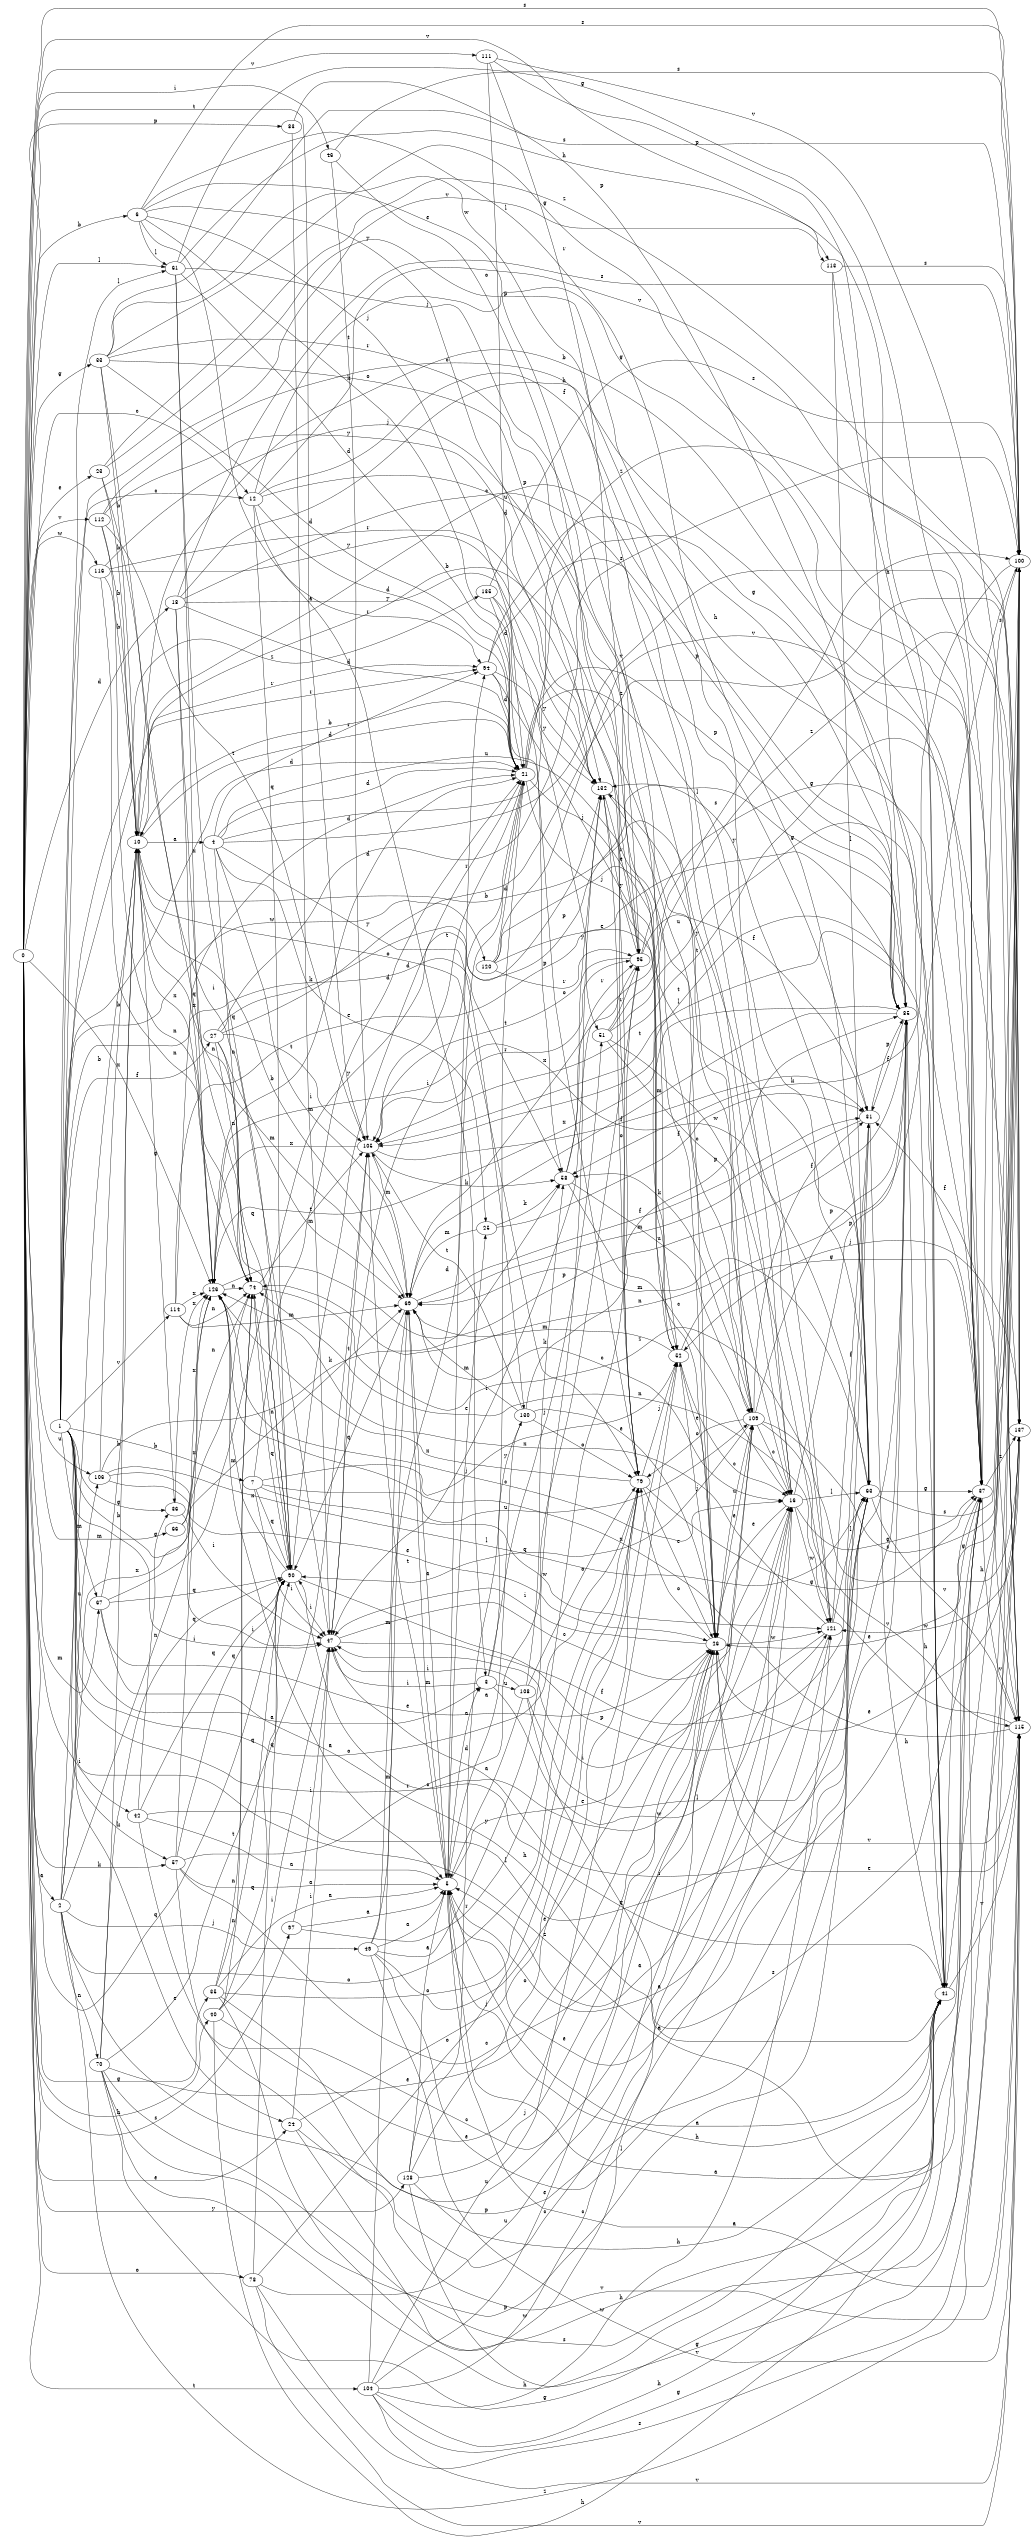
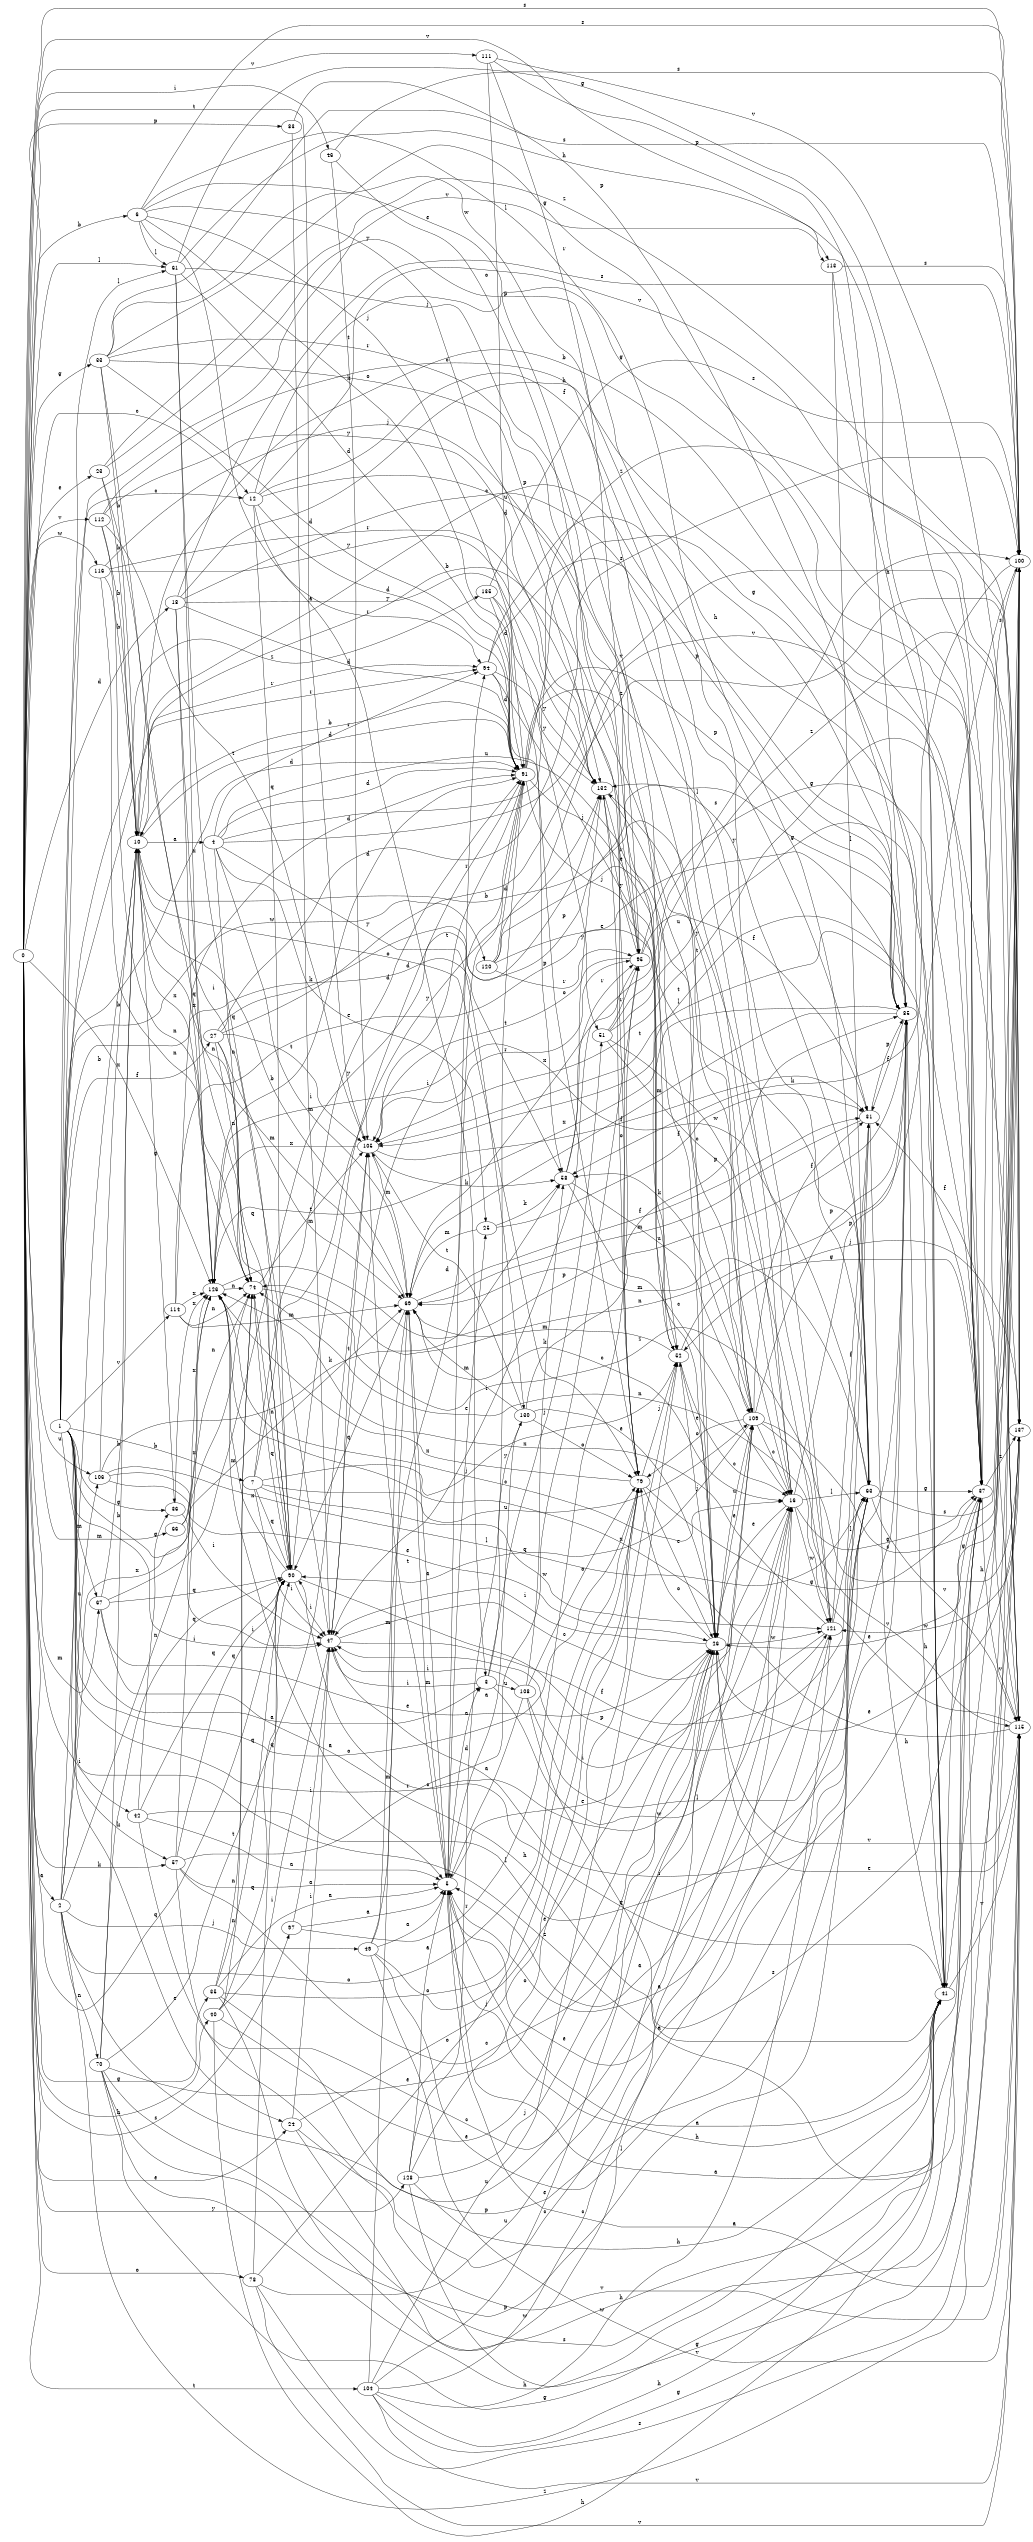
(525, 775) -> (525, 775)
(560, 1415) -> (375, 1092)
